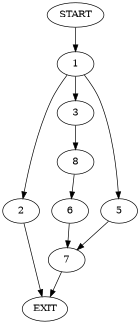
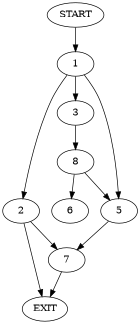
none -> (95, 184)
(69, 232) -> (41, 233)
